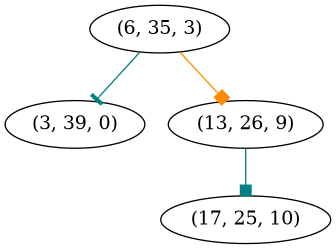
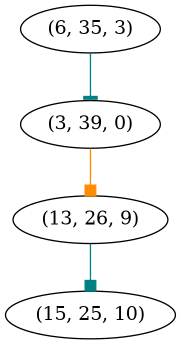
(198, 72) -> (90, 166)
(246, 220) -> (90, 315)
